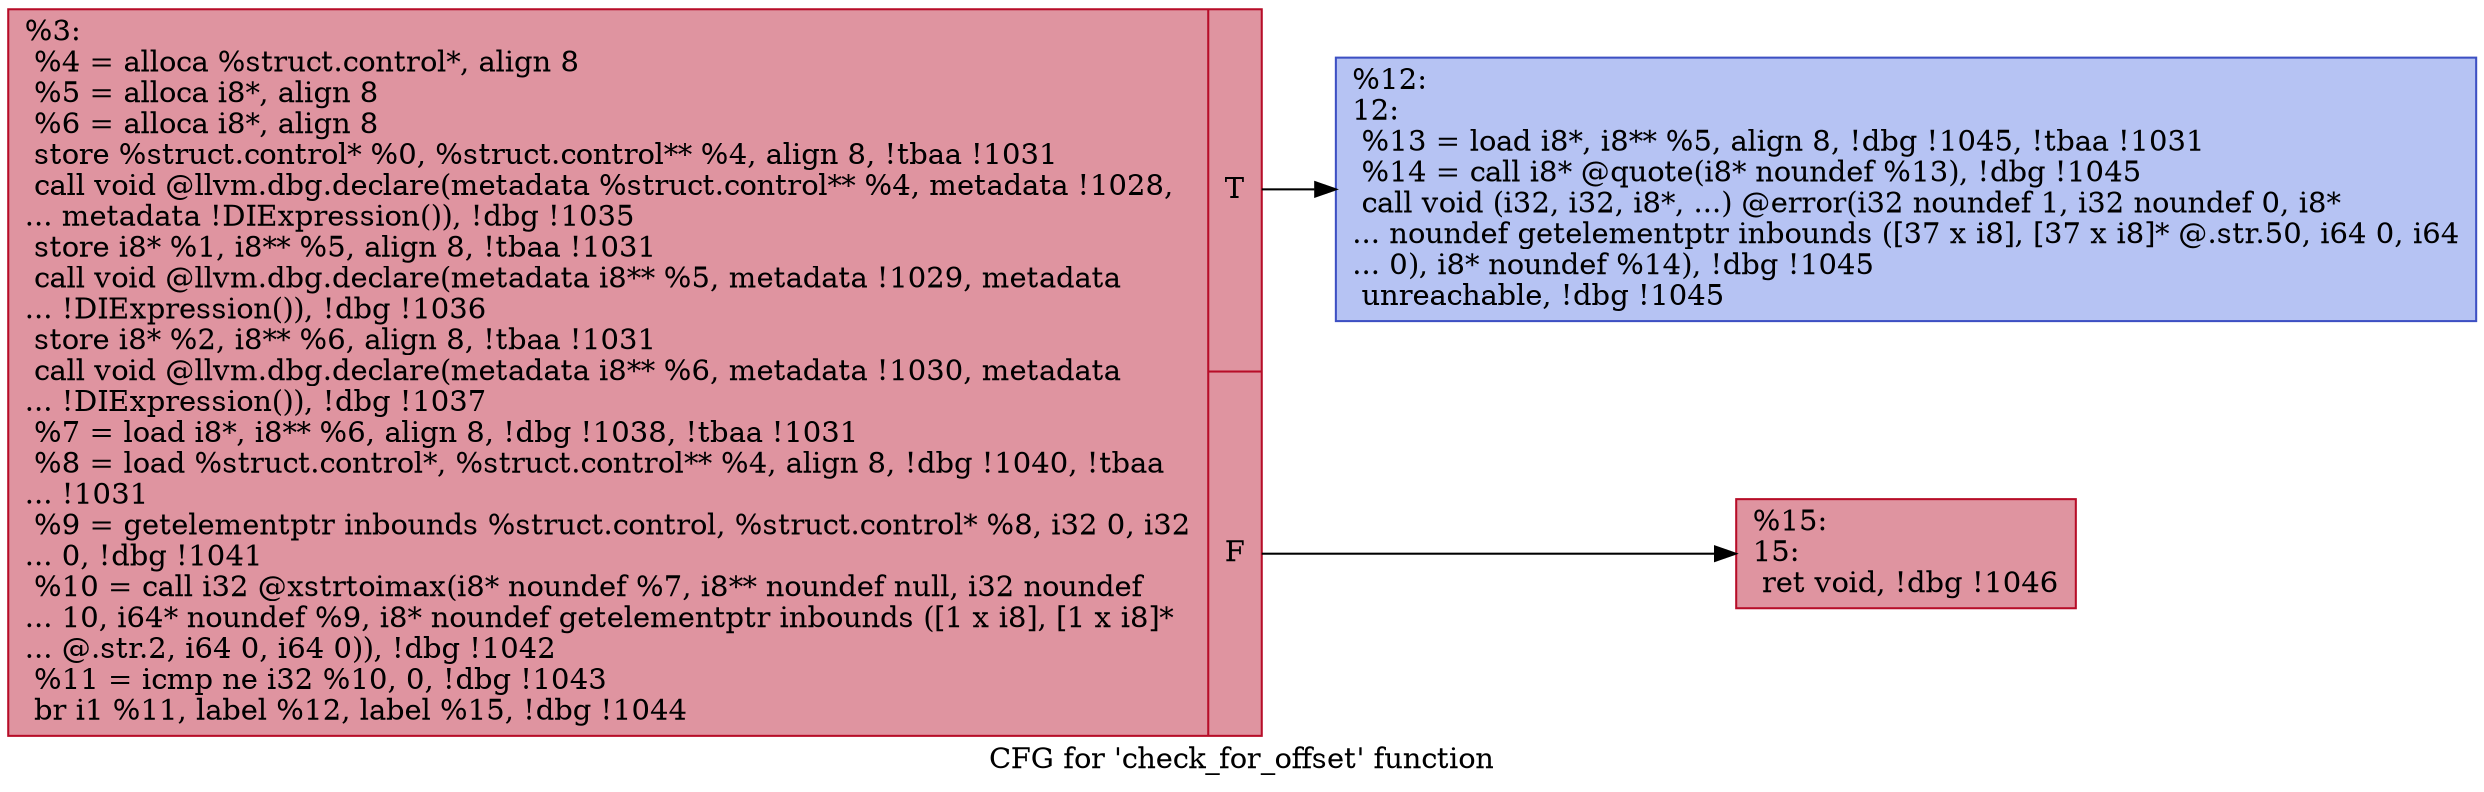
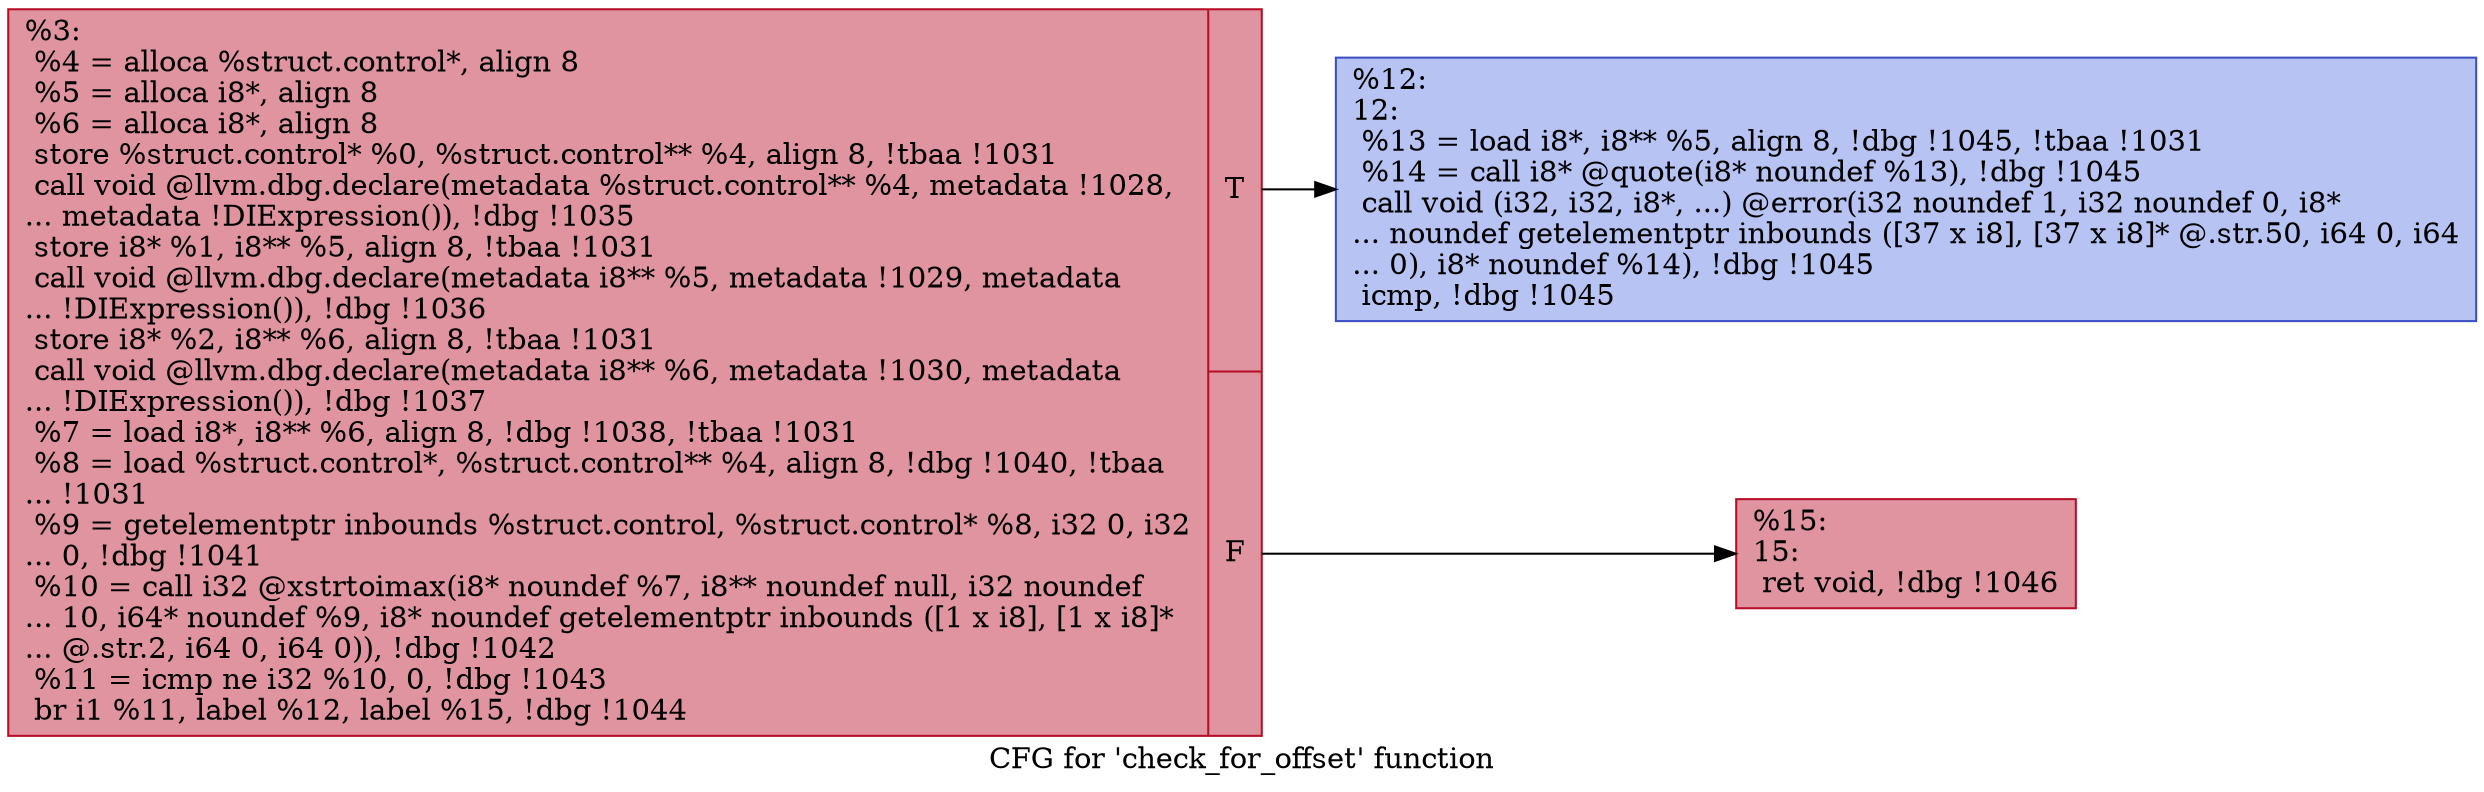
(1539, 296) -> (1484, 296)
